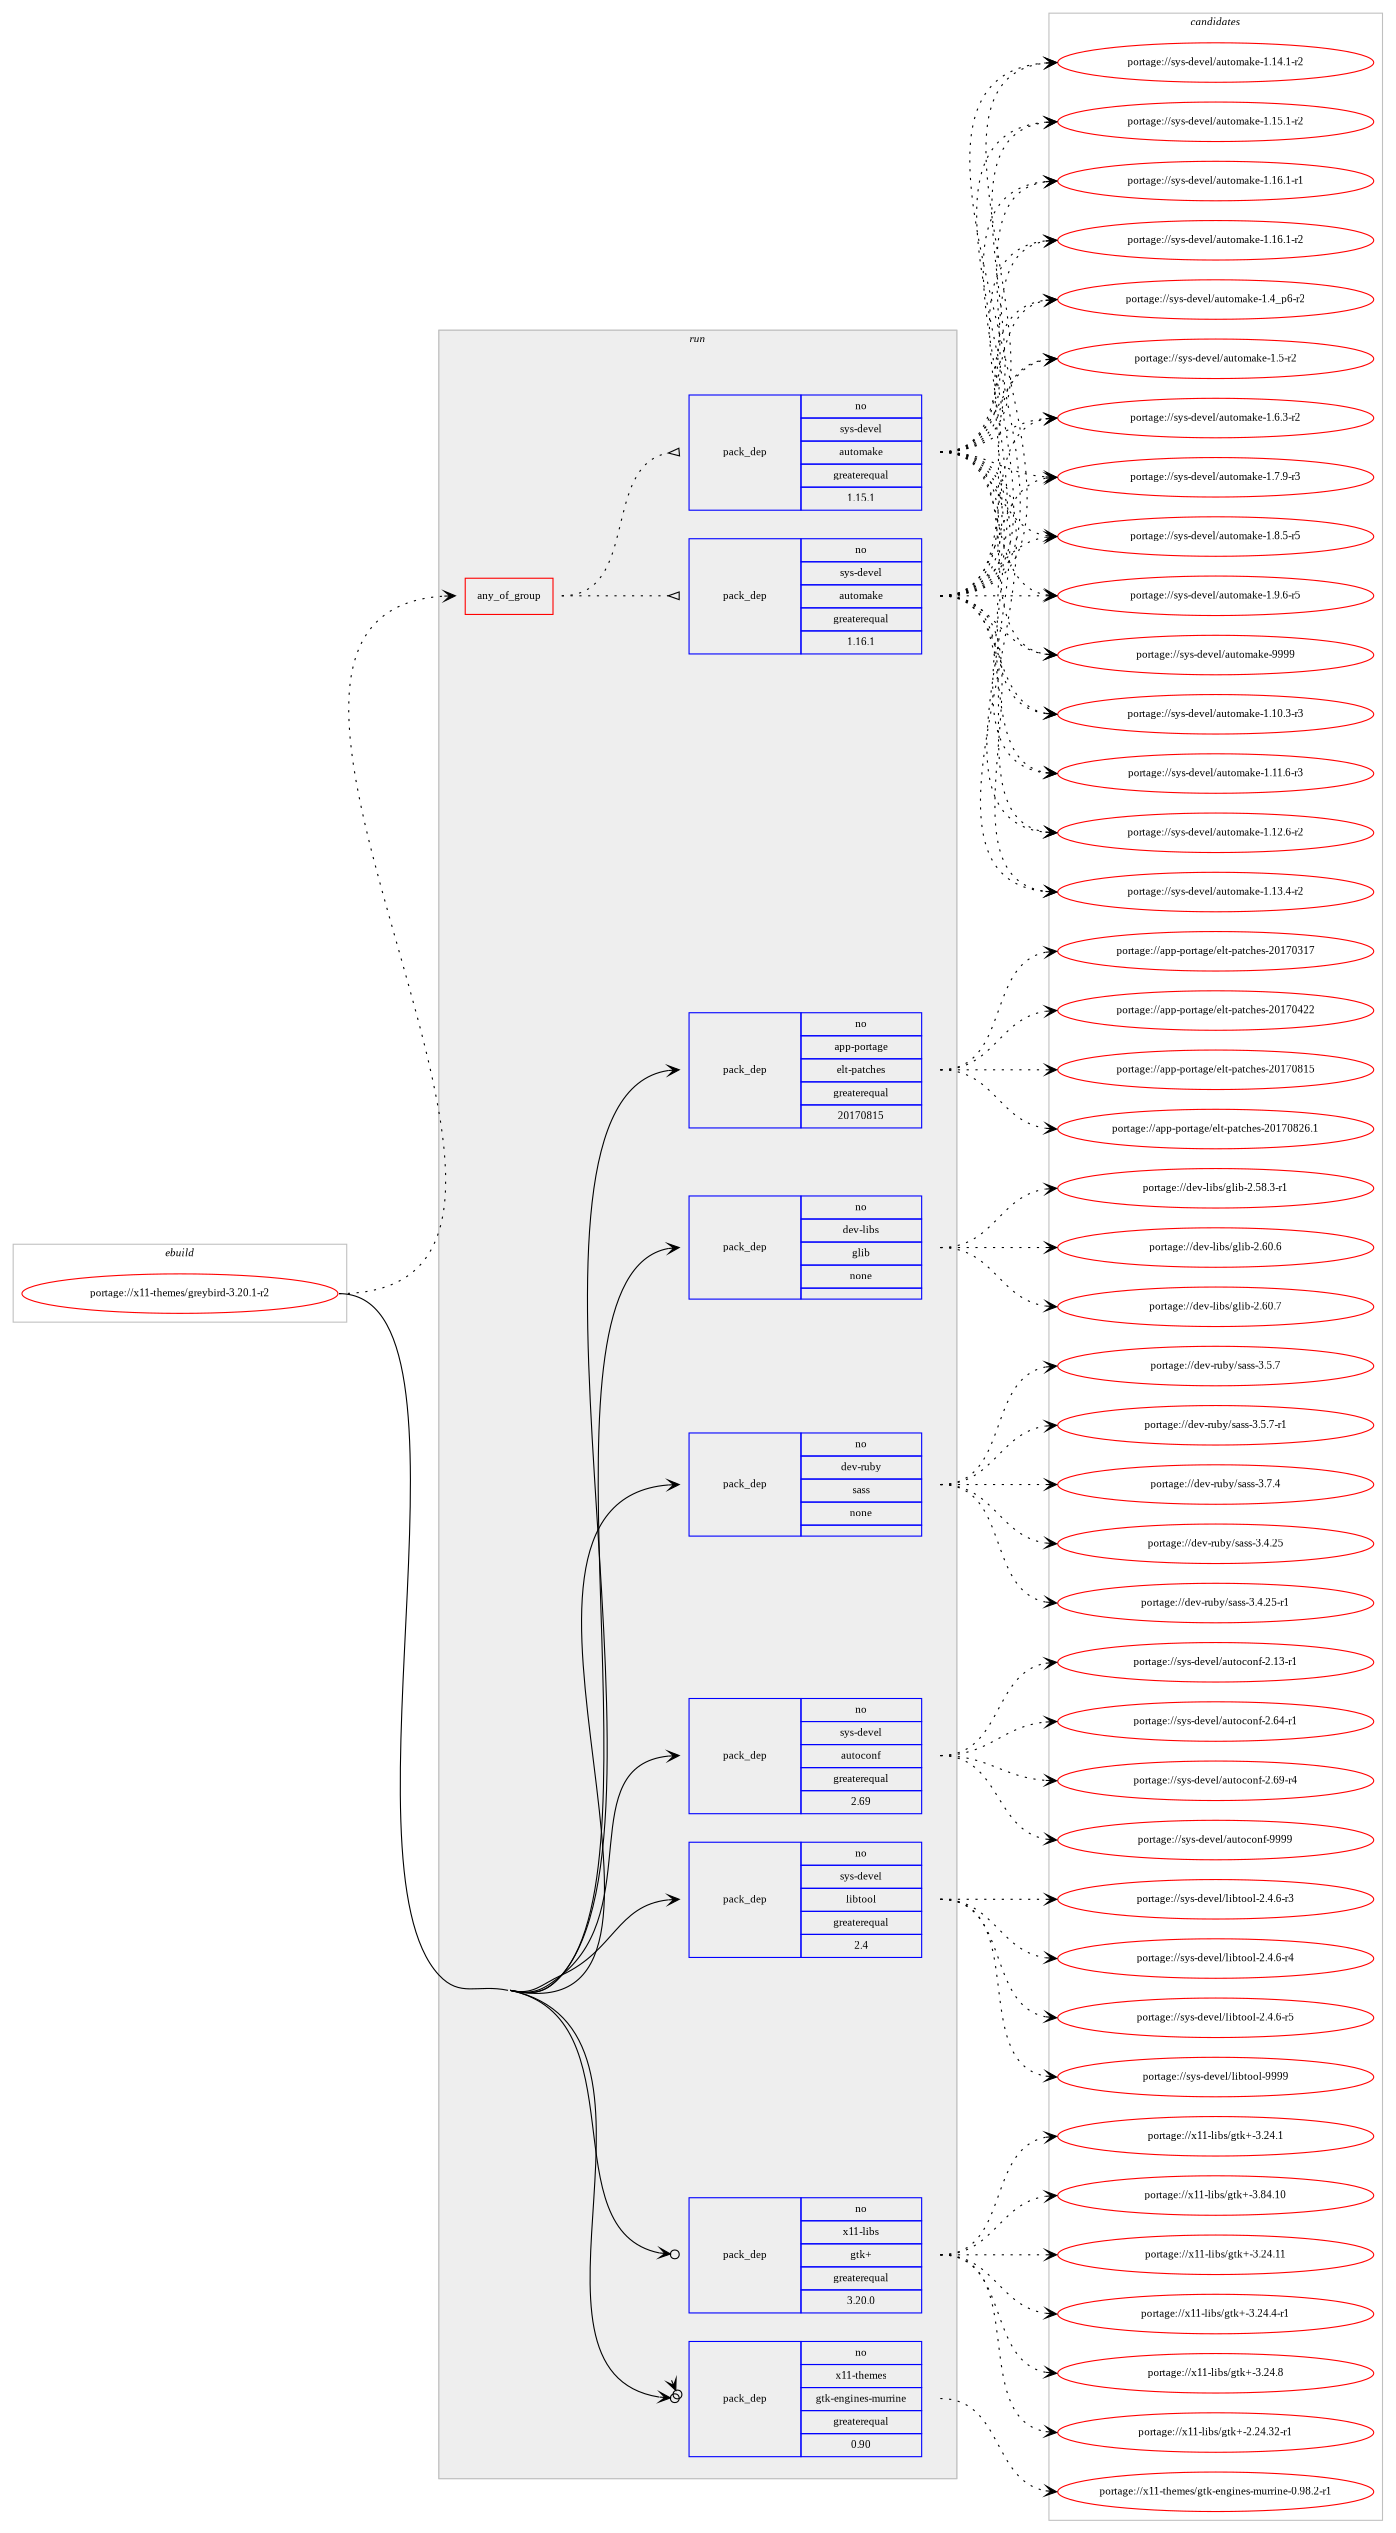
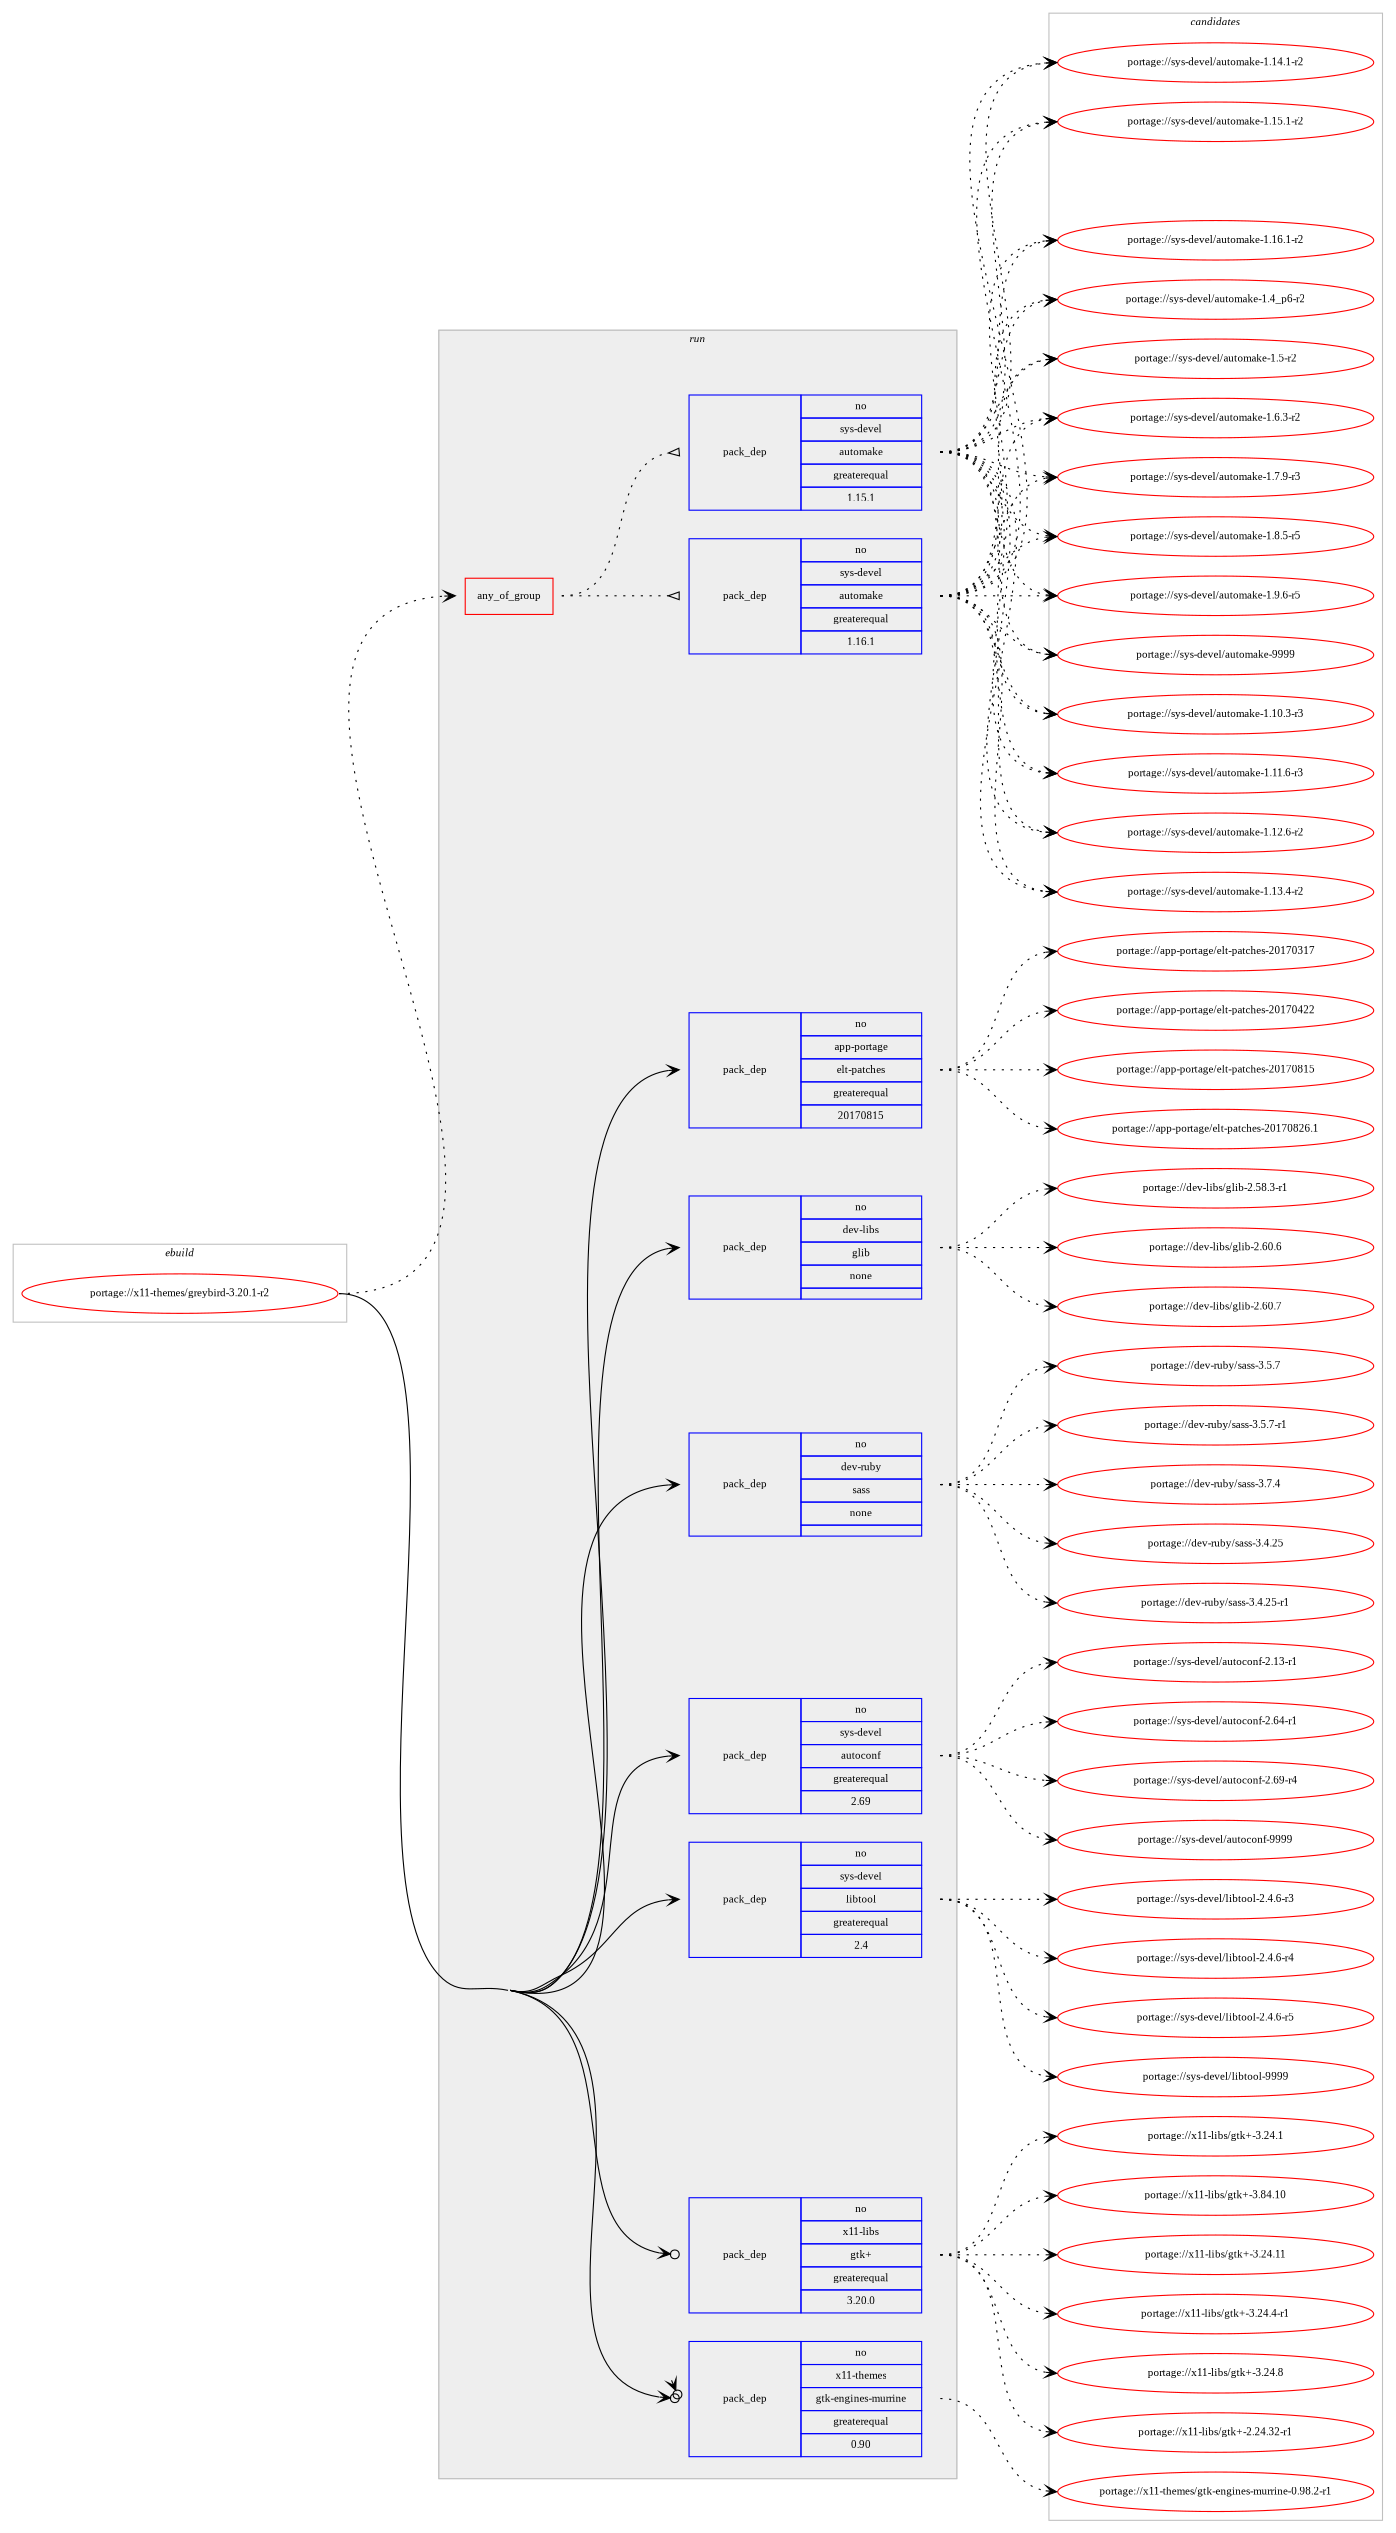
(1216, 181) -> none
